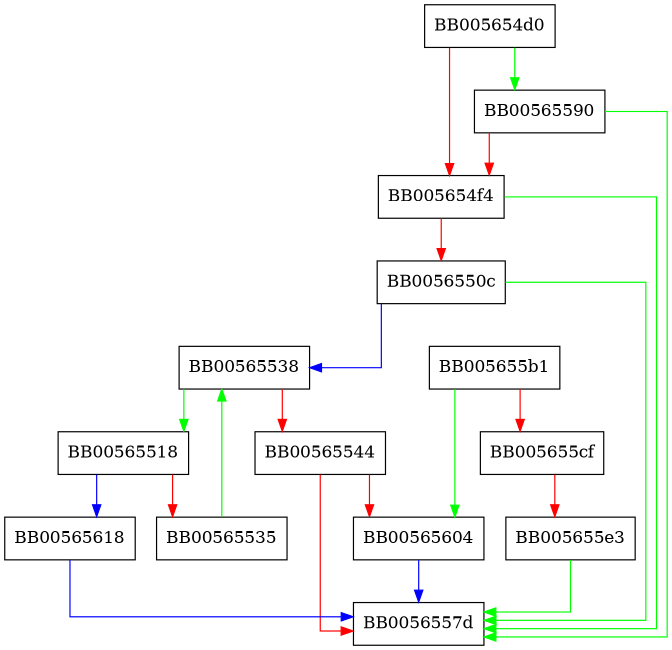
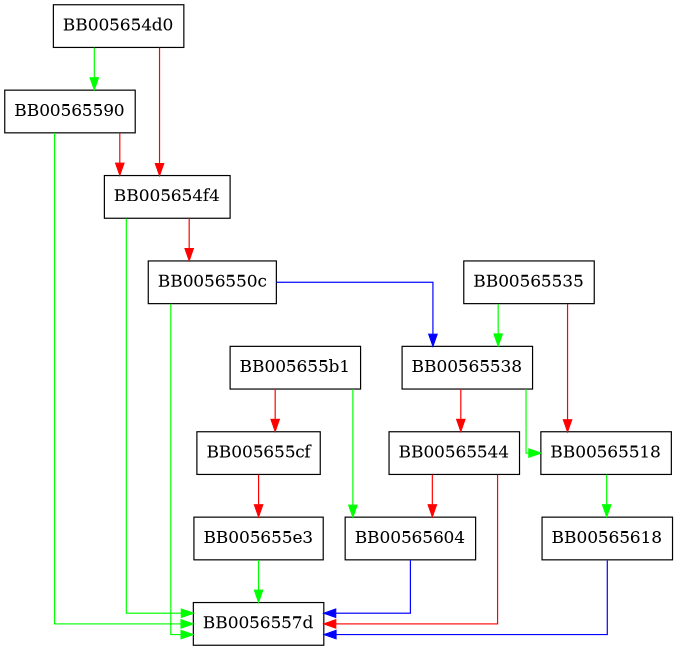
(97, 490) -> (607, 490)
(173, 490) -> (568, 362)
